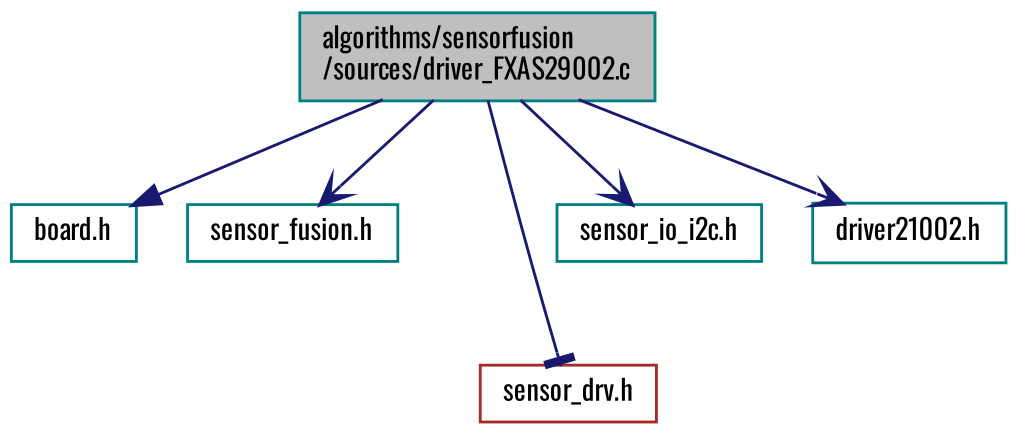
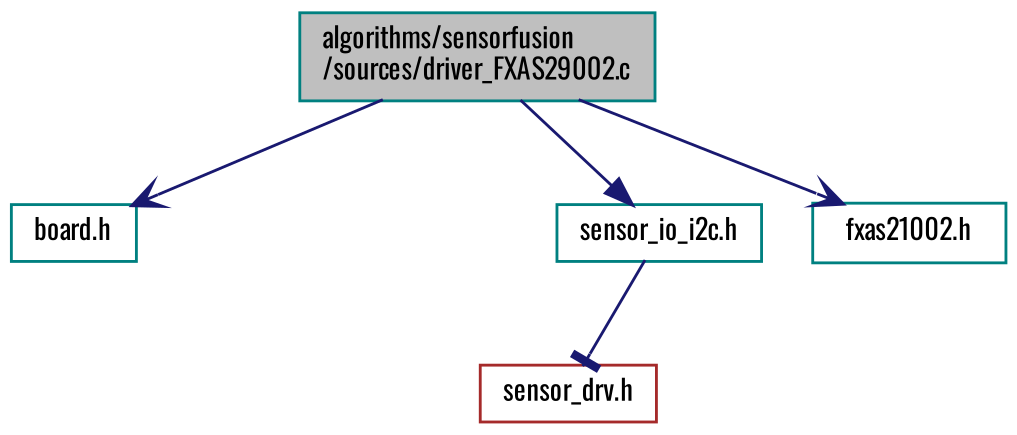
(566, 143) -> (566, 143)
(270, 147) -> (270, 147)
(521, 227) -> (618, 307)
(293, 233) -> none
(909, 233) -> (909, 233)
